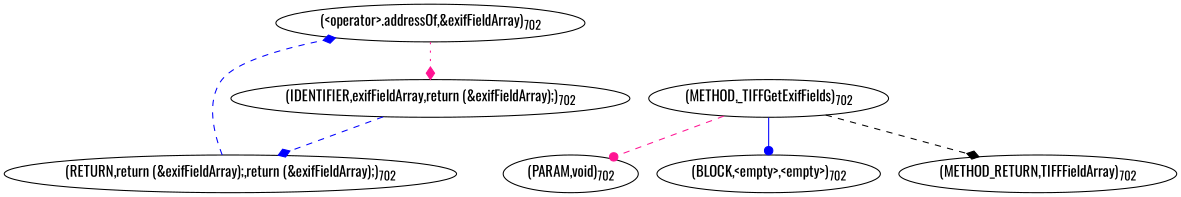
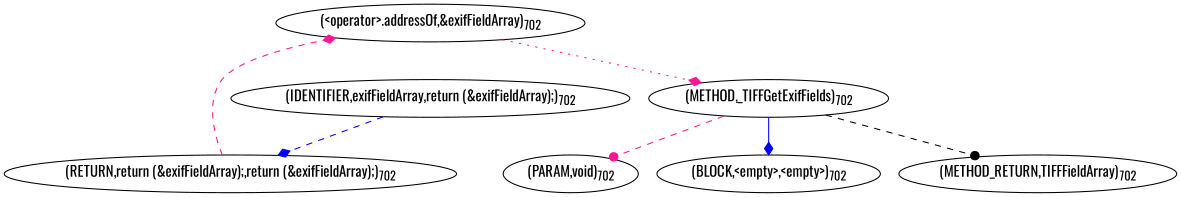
(430, 55) -> (596, 60)
(234, 70) -> (234, 70)
(769, 132) -> (769, 132)
(896, 134) -> (896, 134)
